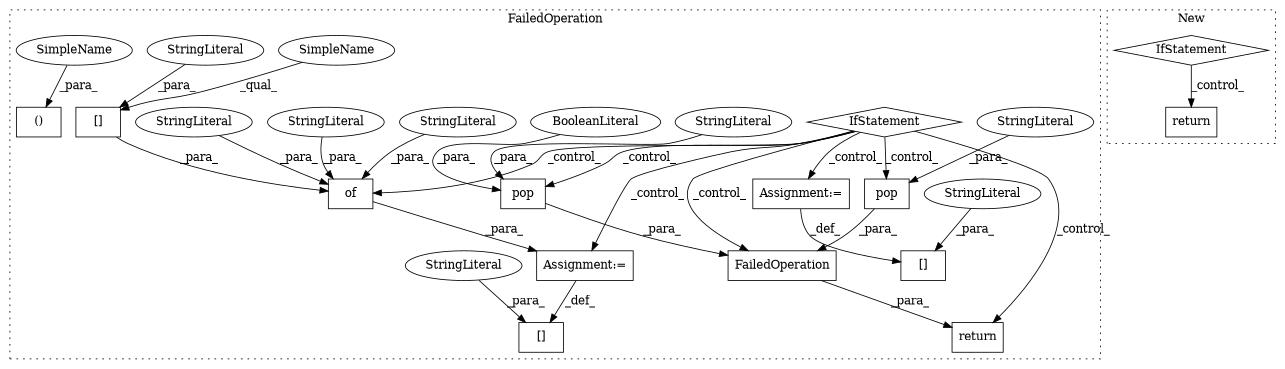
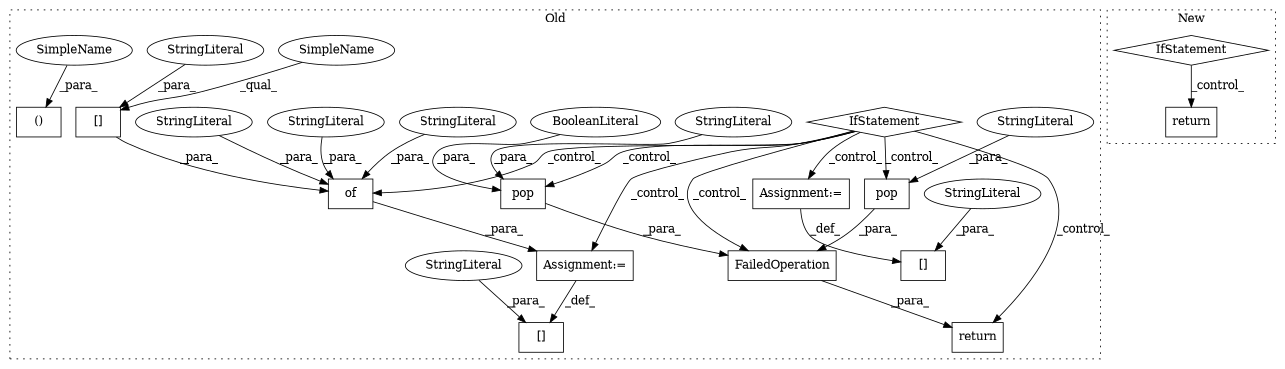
(555, 19) -> (555, 19)
